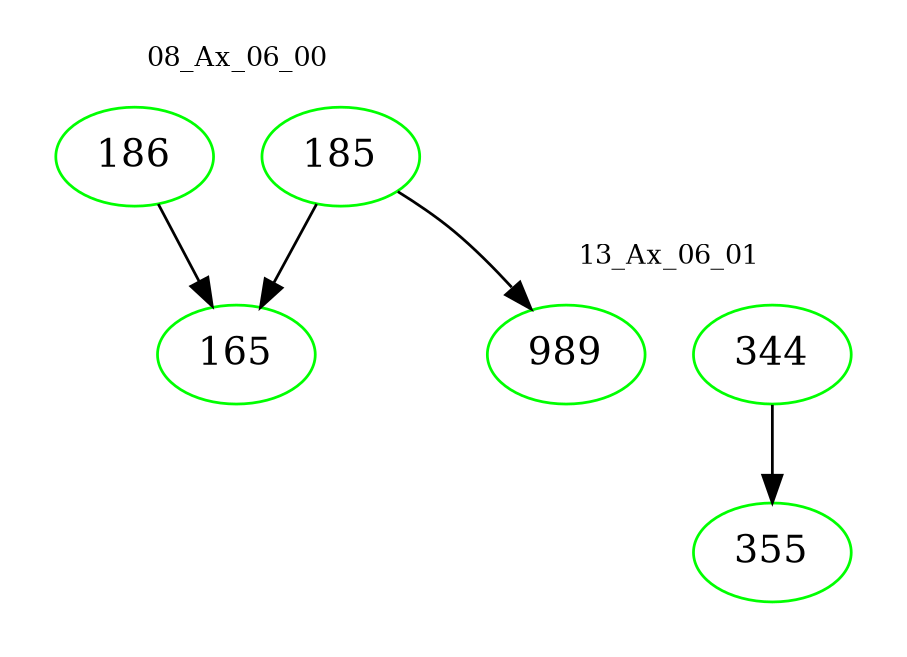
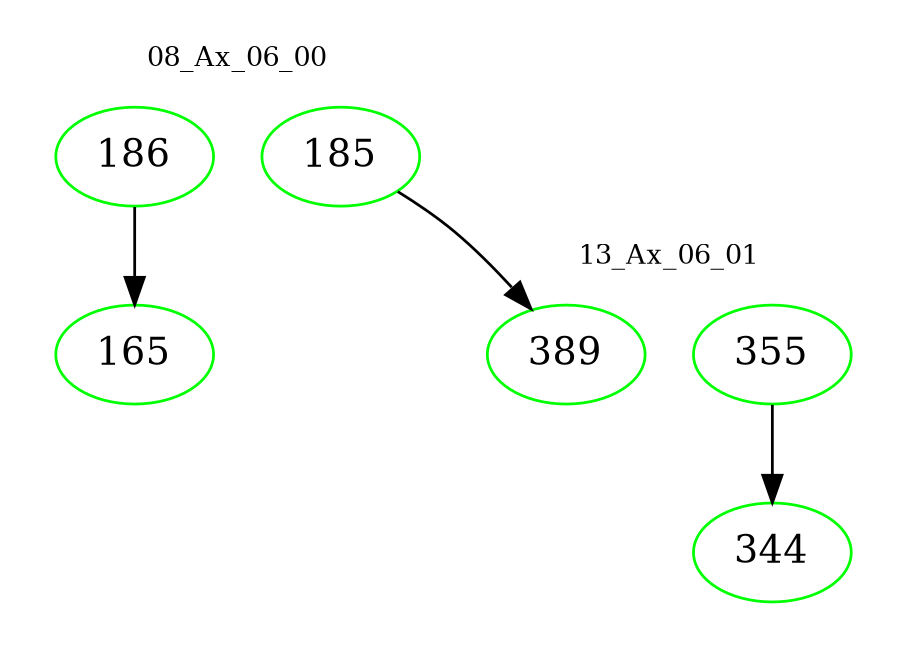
(295, 243) -> none
(566, 355) -> (566, 355)
(772, 440) -> (772, 440)
